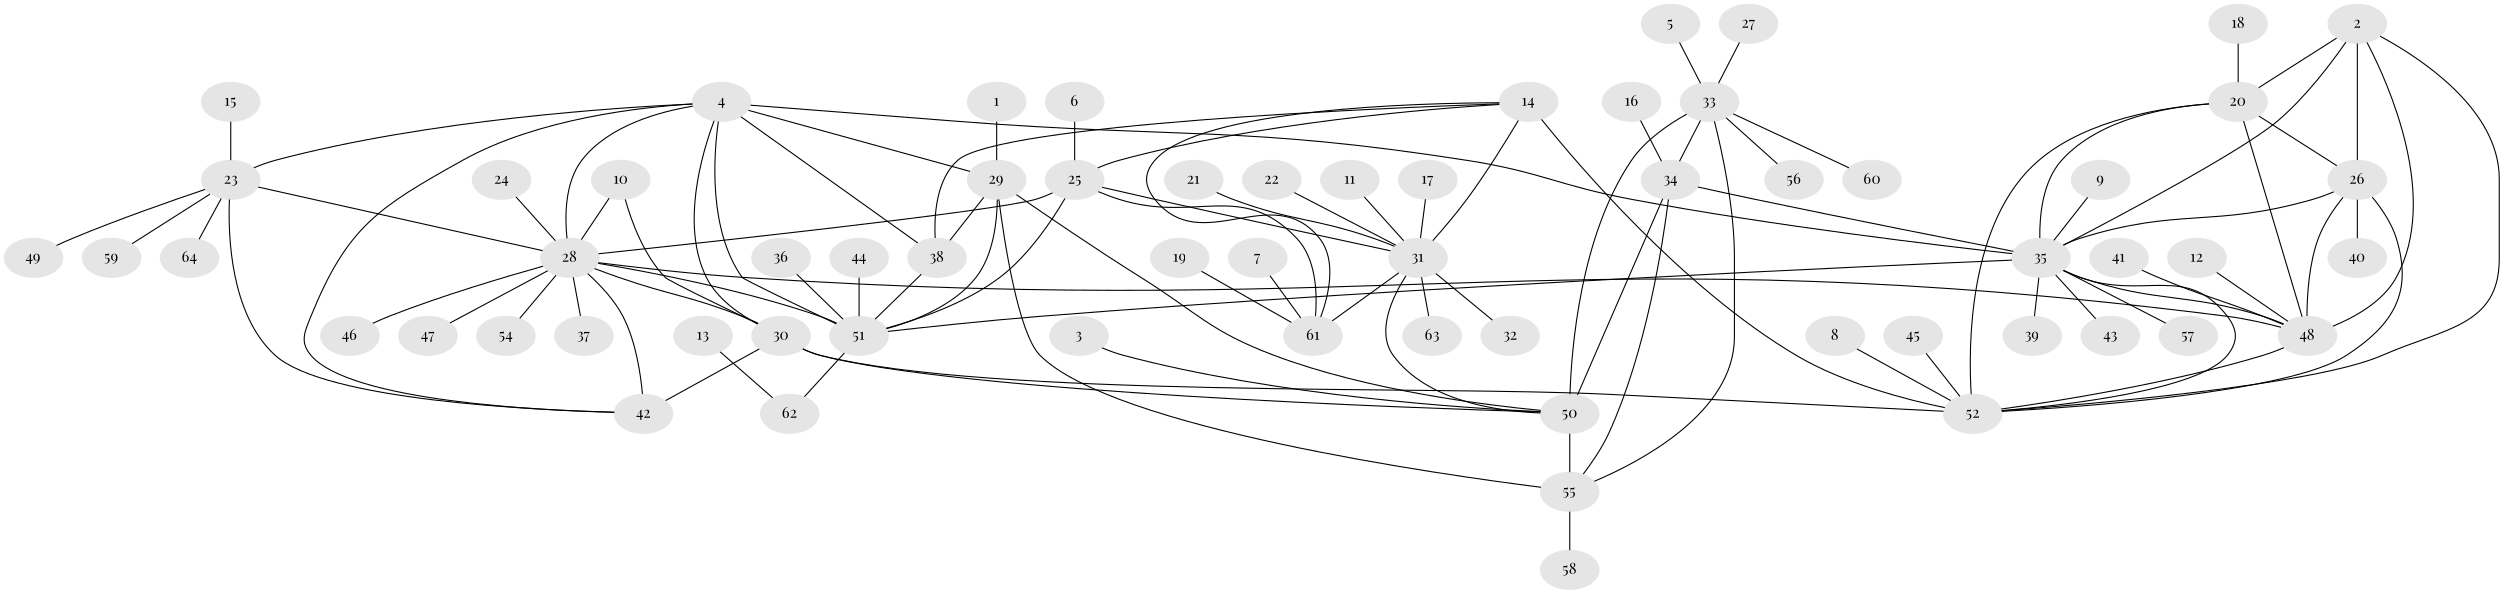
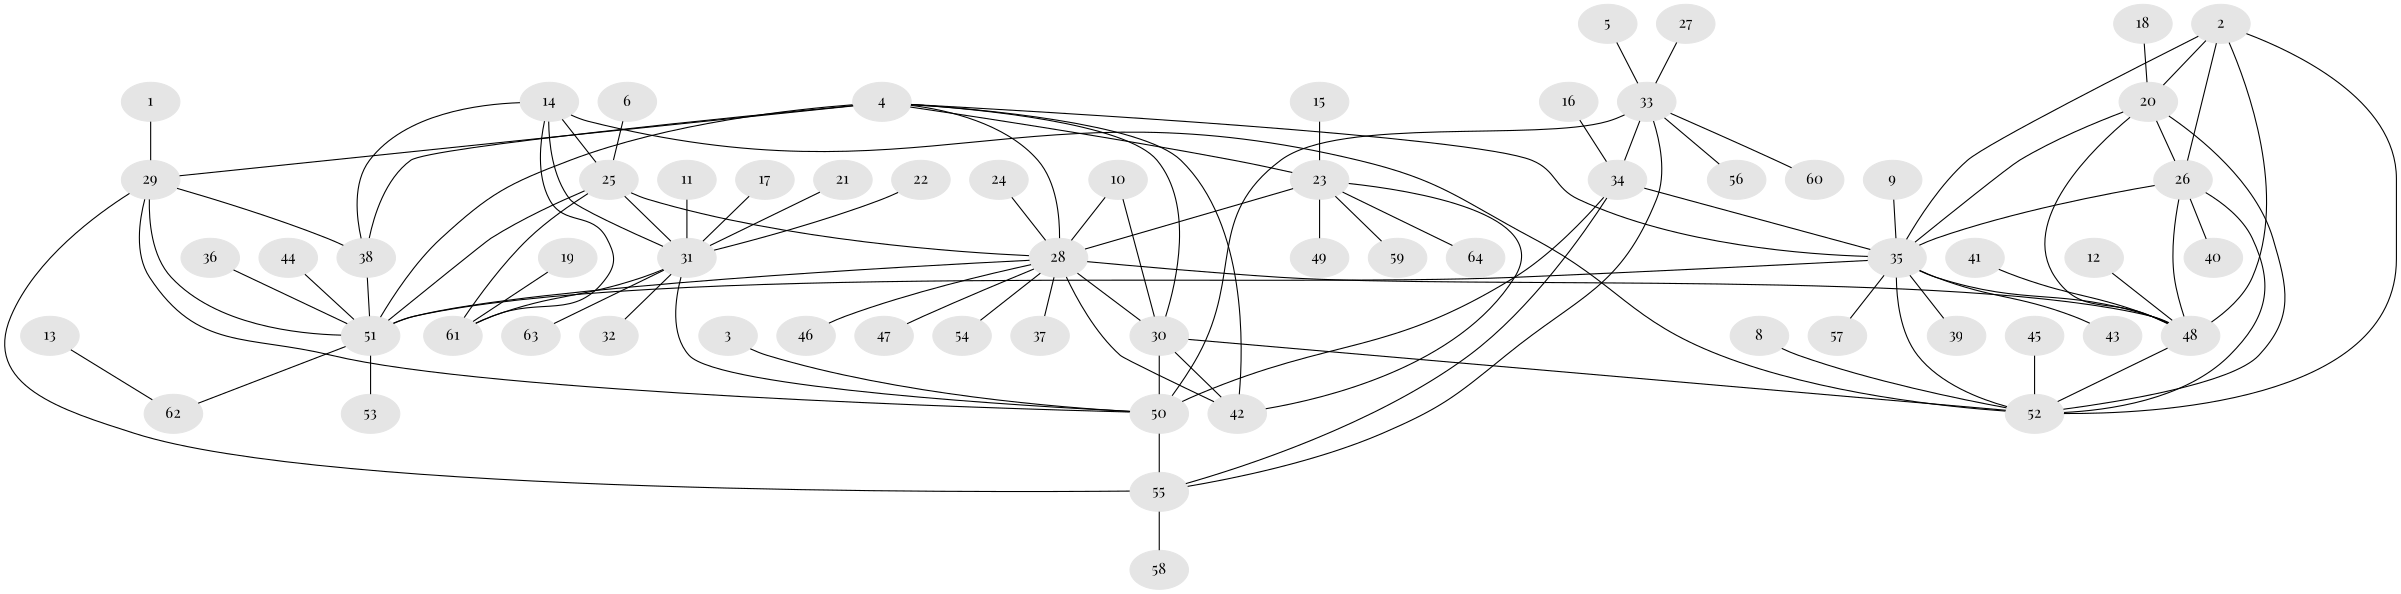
(1258, 258) -> none
none -> (371, 414)
